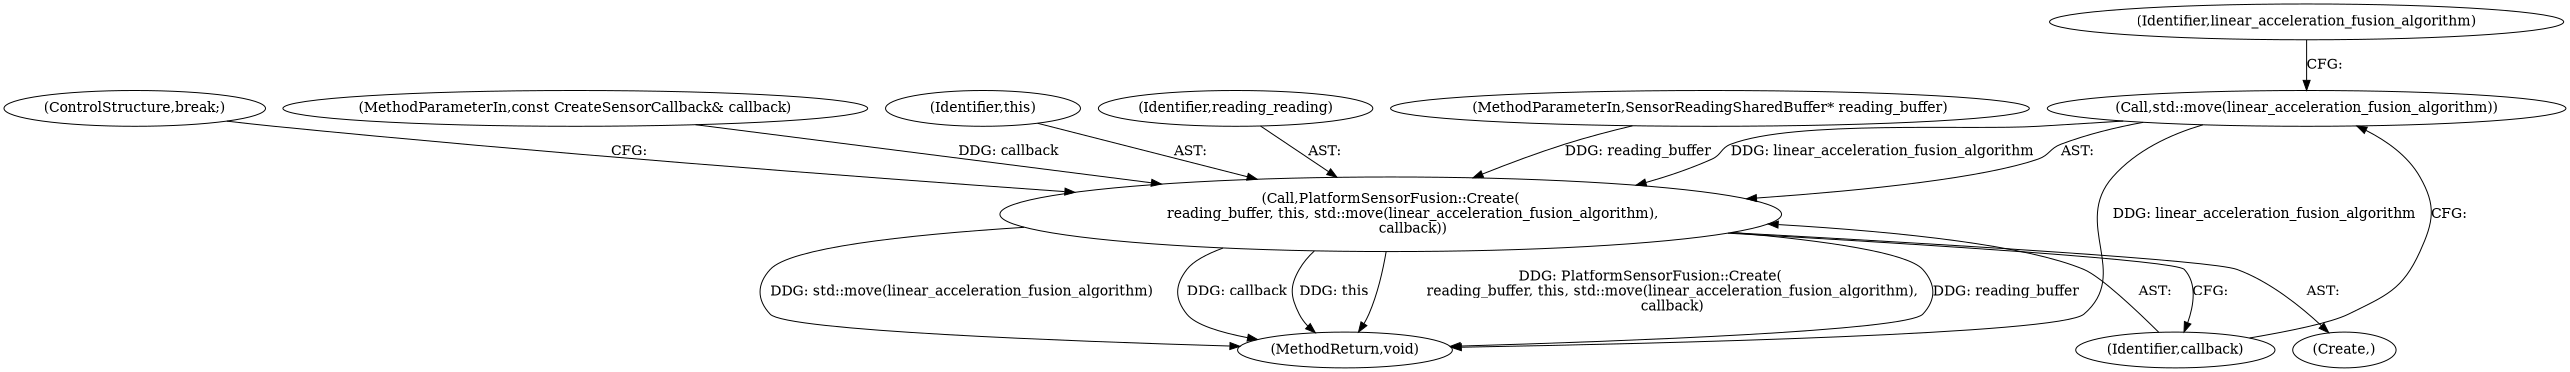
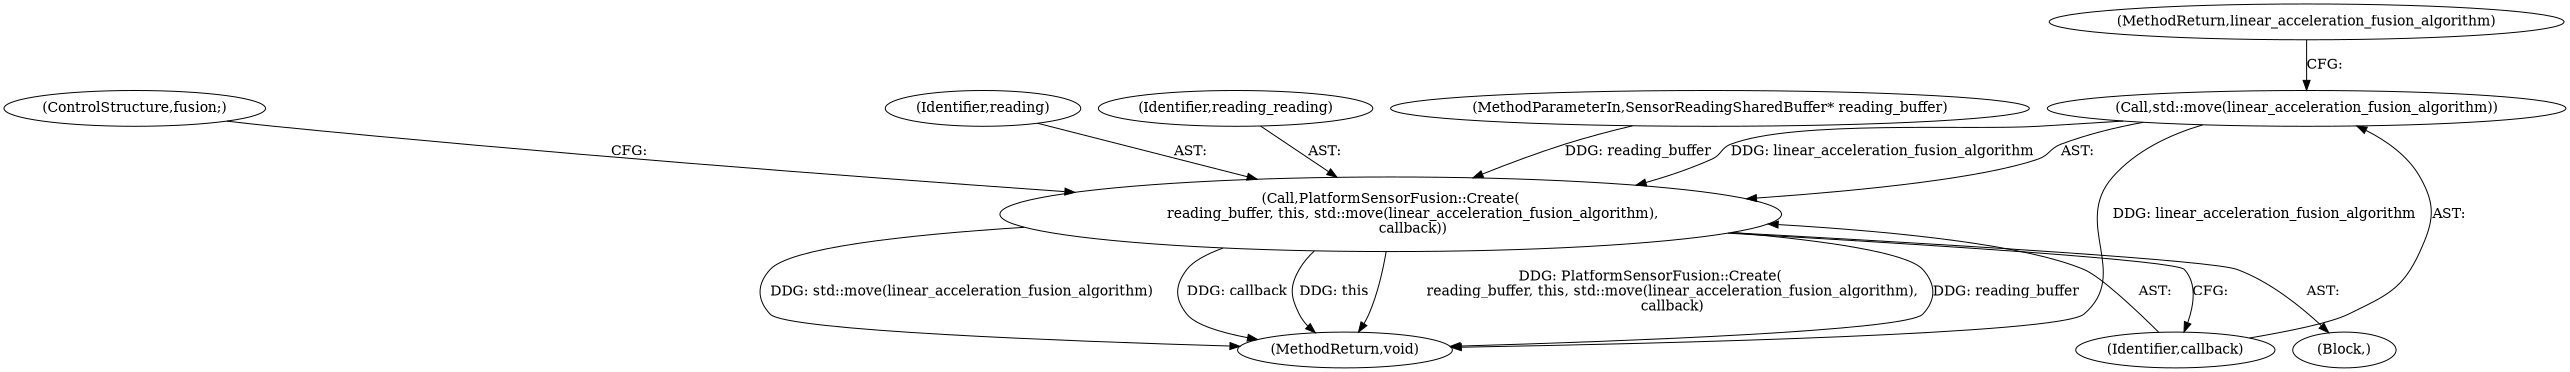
(2307, 22) -> (2307, 22)
(135, 108) -> (135, 108)
(575, 108) -> none
(983, 108) -> (983, 108)
(2451, 214) -> (2451, 214)
(2344, 350) -> (2344, 350)
